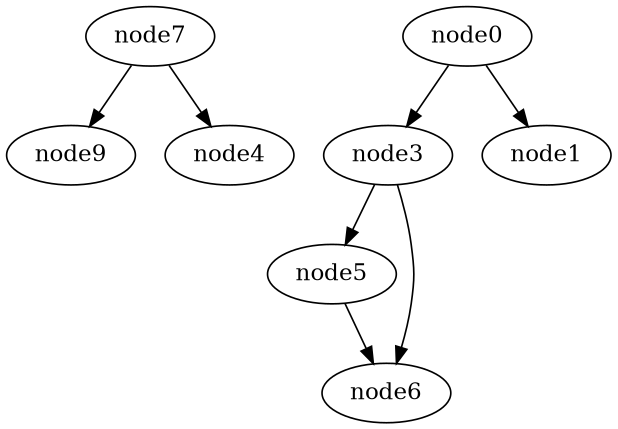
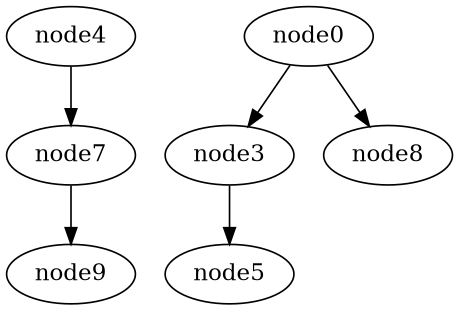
(185, 89) -> (71, 88)
(547, 155) -> (388, 155)
(386, 393) -> none
